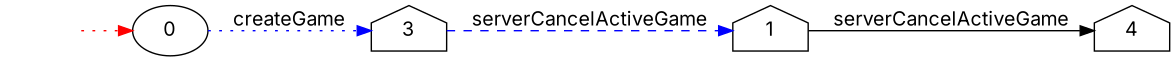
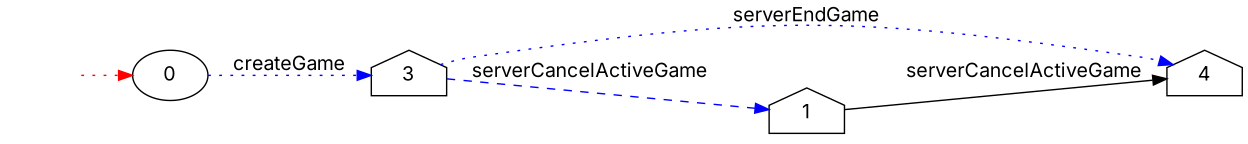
none -> (800, 25)
